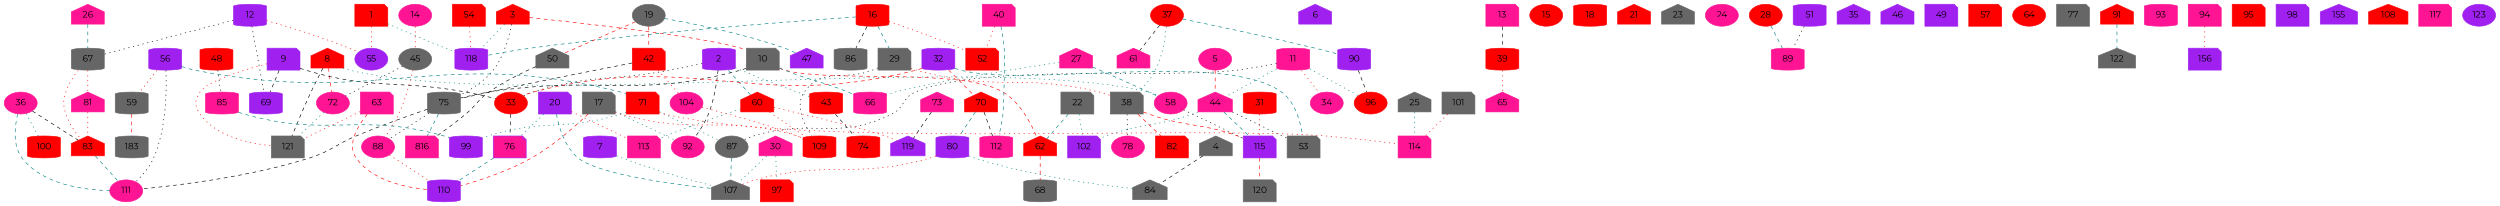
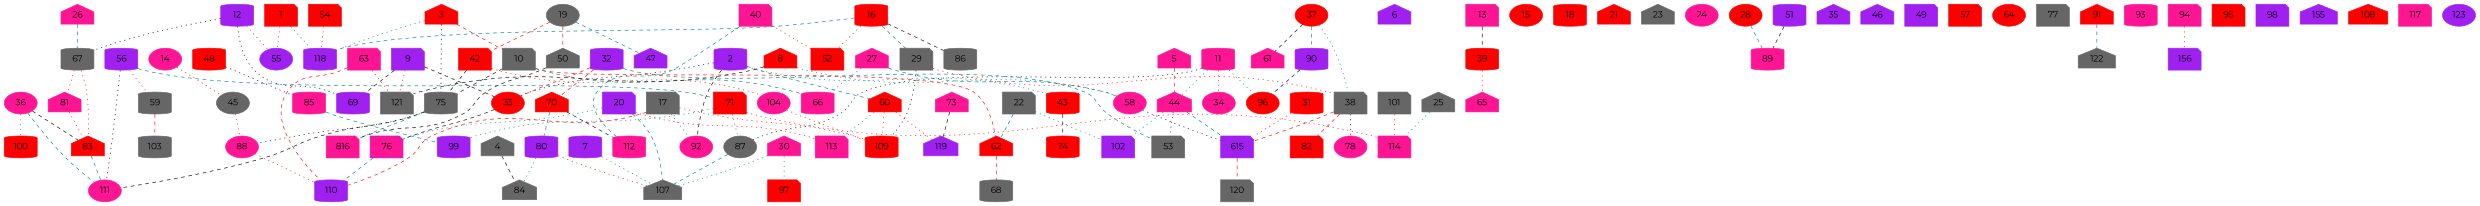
(1799, 37) -> (1779, 37)
(1215, 59) -> (1174, 59)
(333, 103) -> none
(132, 147) -> (155, 147)
(1260, 147) -> (1237, 147)
